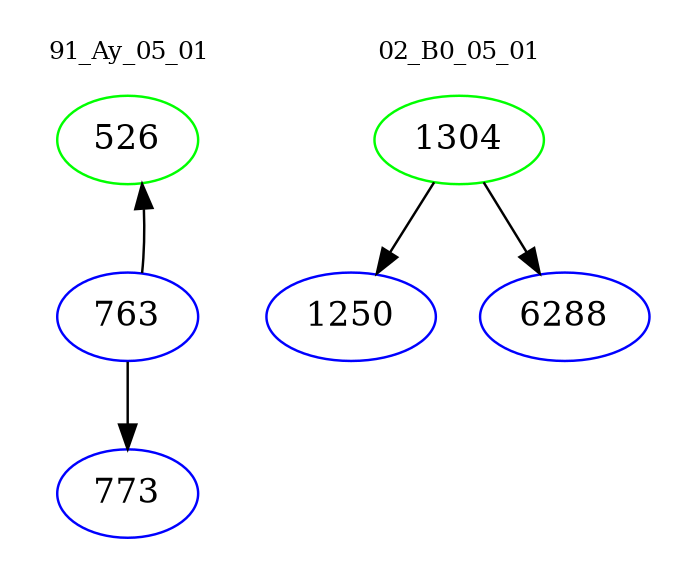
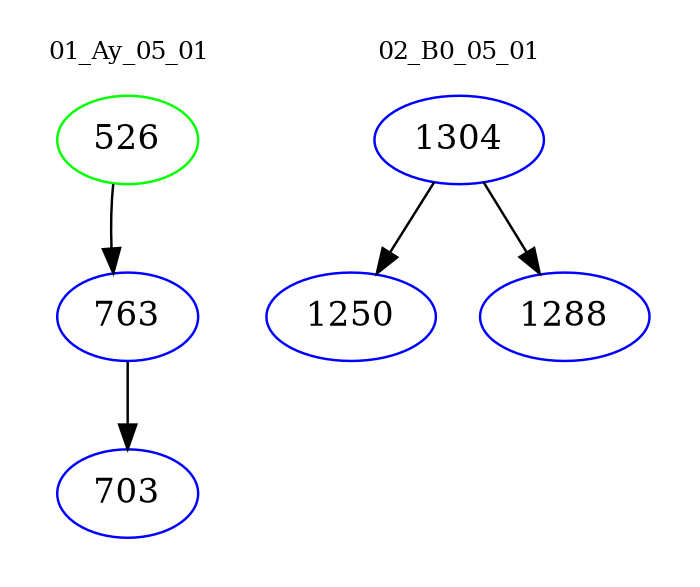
(129, 53) -> (129, 53)
(459, 140) -> (459, 140)
(144, 241) -> (111, 216)
(565, 317) -> (565, 317)
(128, 494) -> (128, 494)
